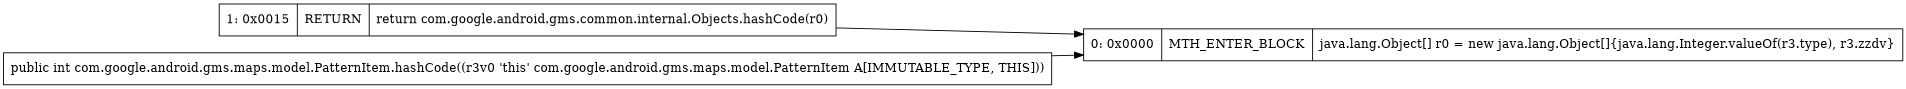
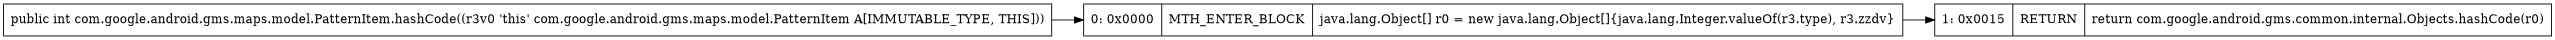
(955, 31) -> (1914, 20)
